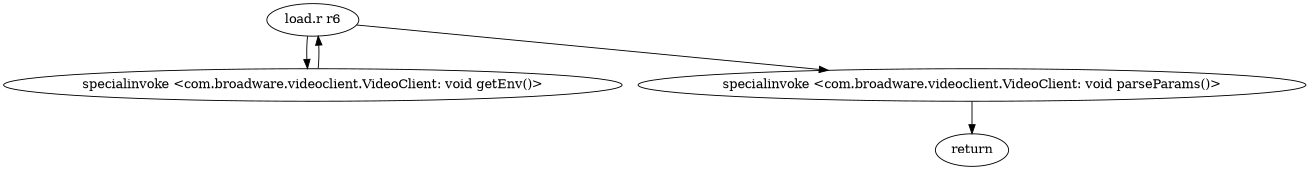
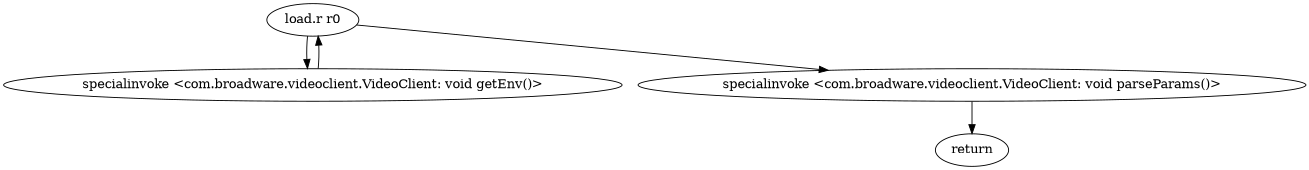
(313, 20) -> (313, 20)
